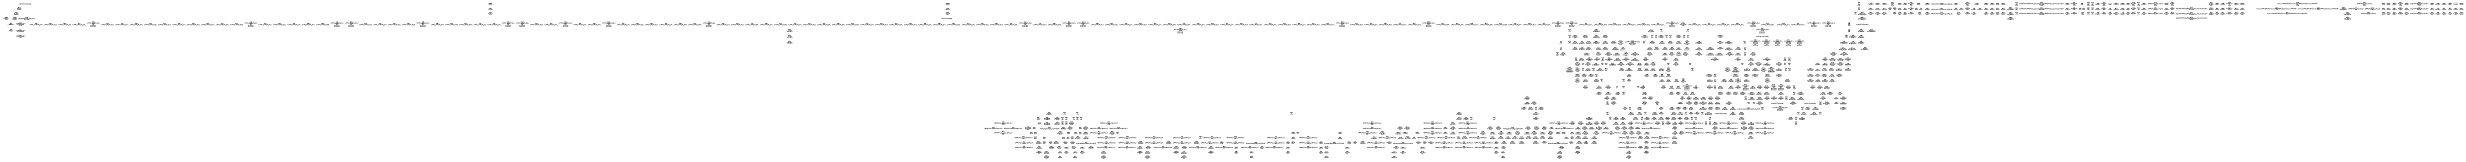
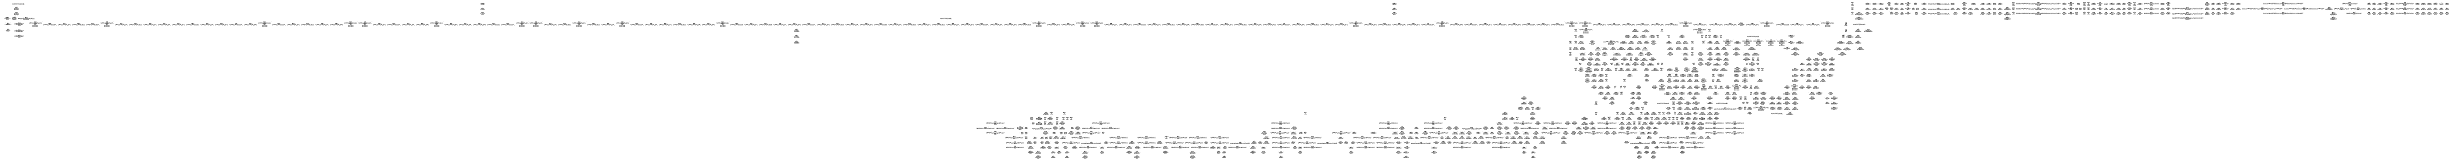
(2242, 14) -> none
(1781, 98) -> none
